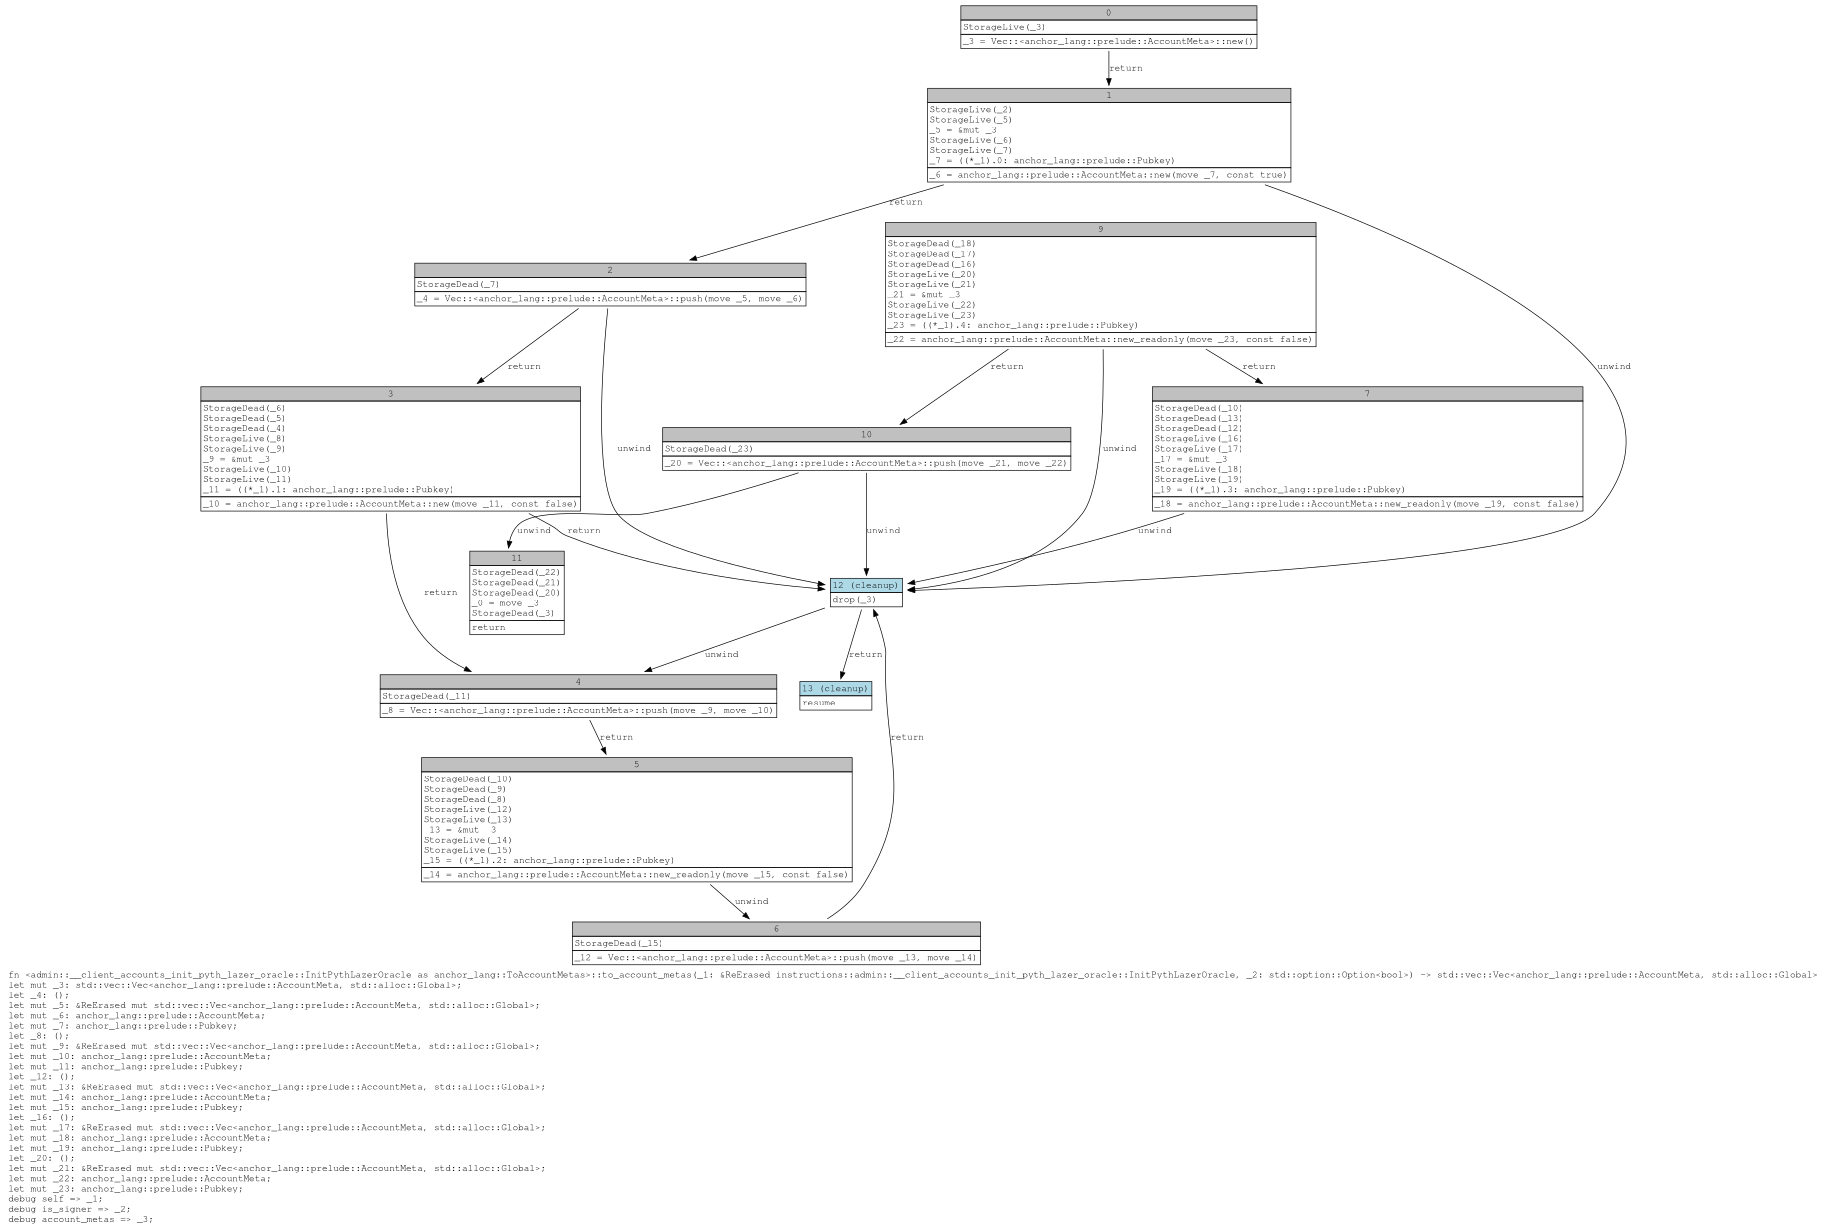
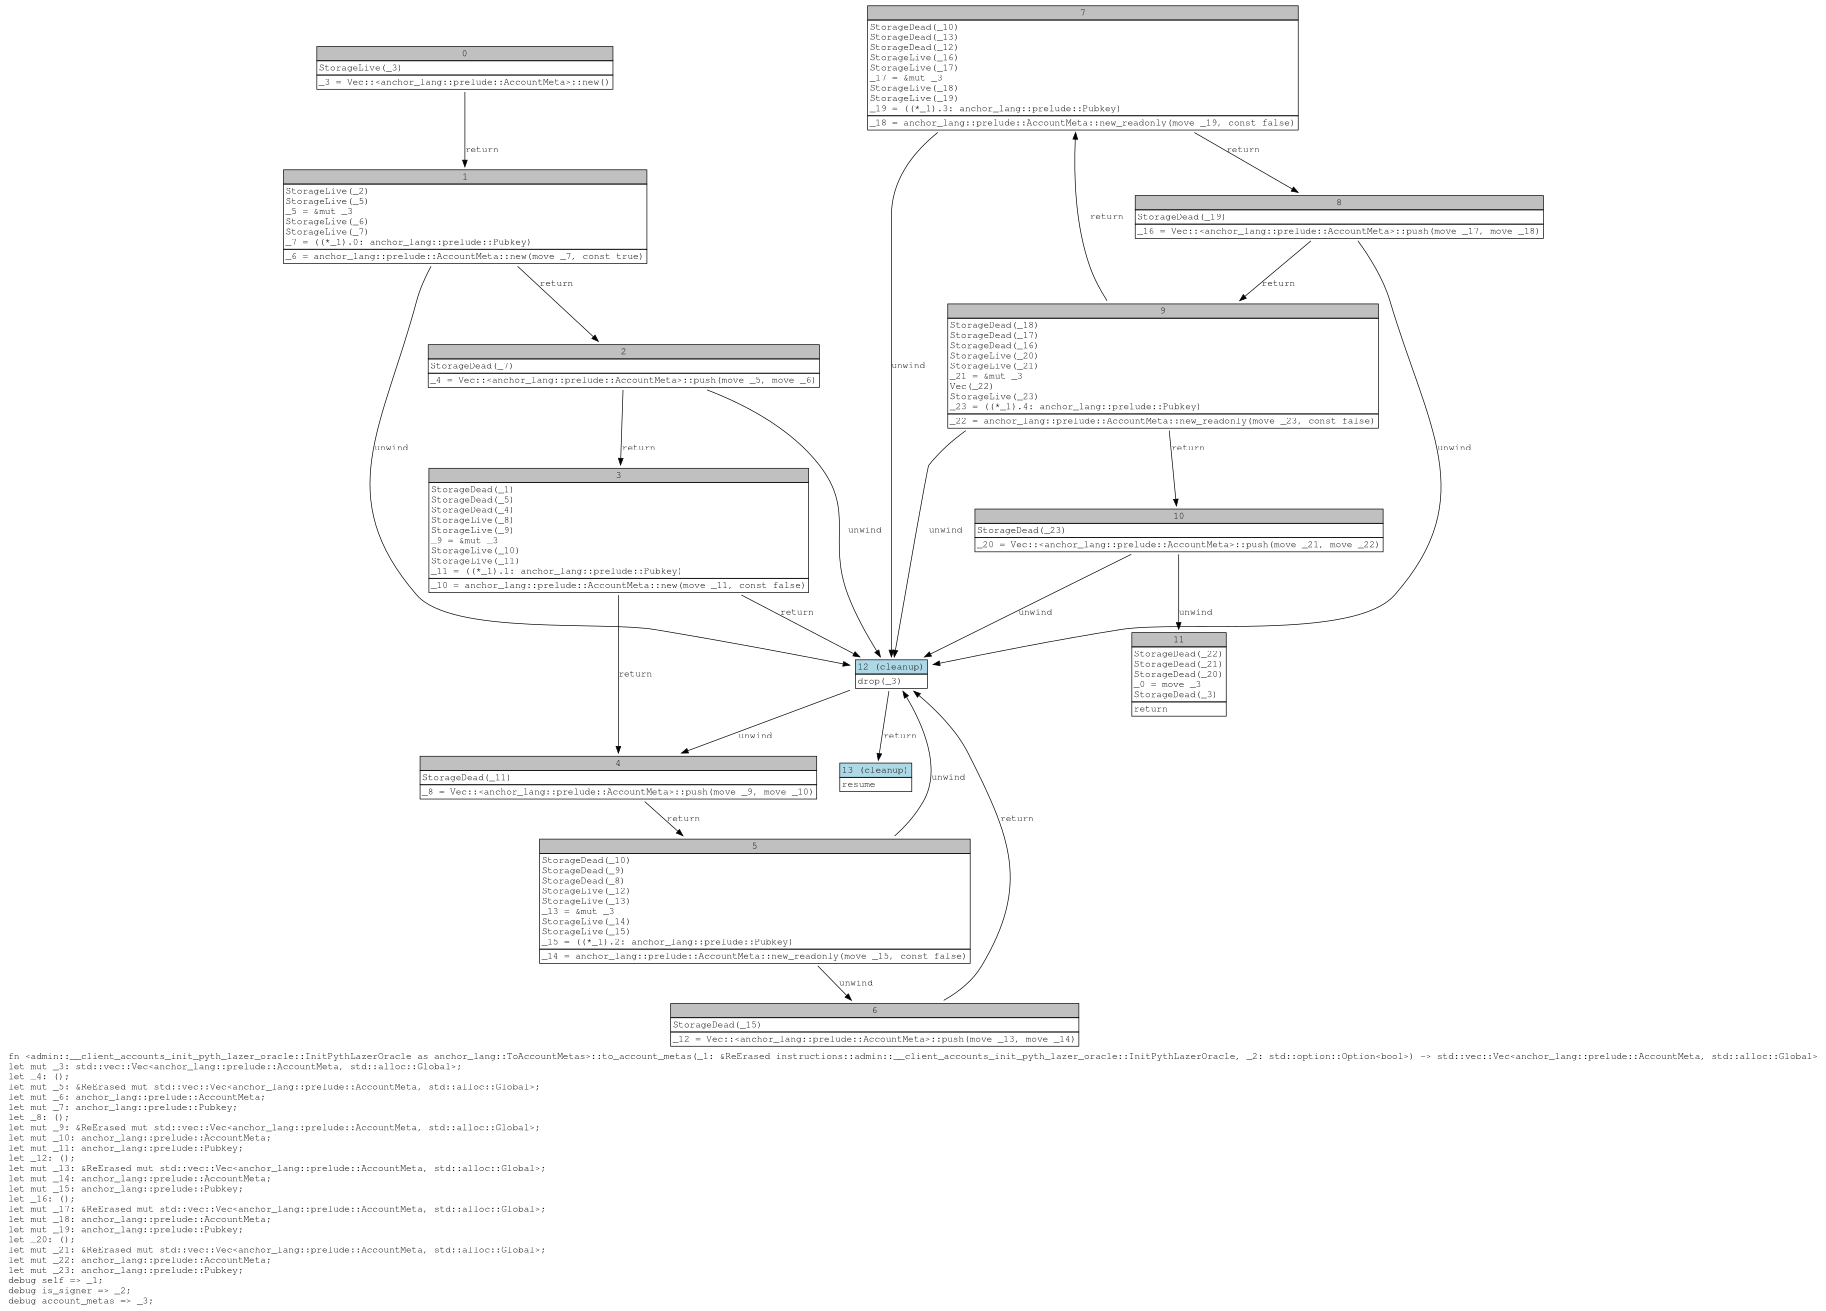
none -> (1339, 217)
(933, 305) -> (973, 386)
(245, 408) -> (473, 489)
none -> (931, 770)
